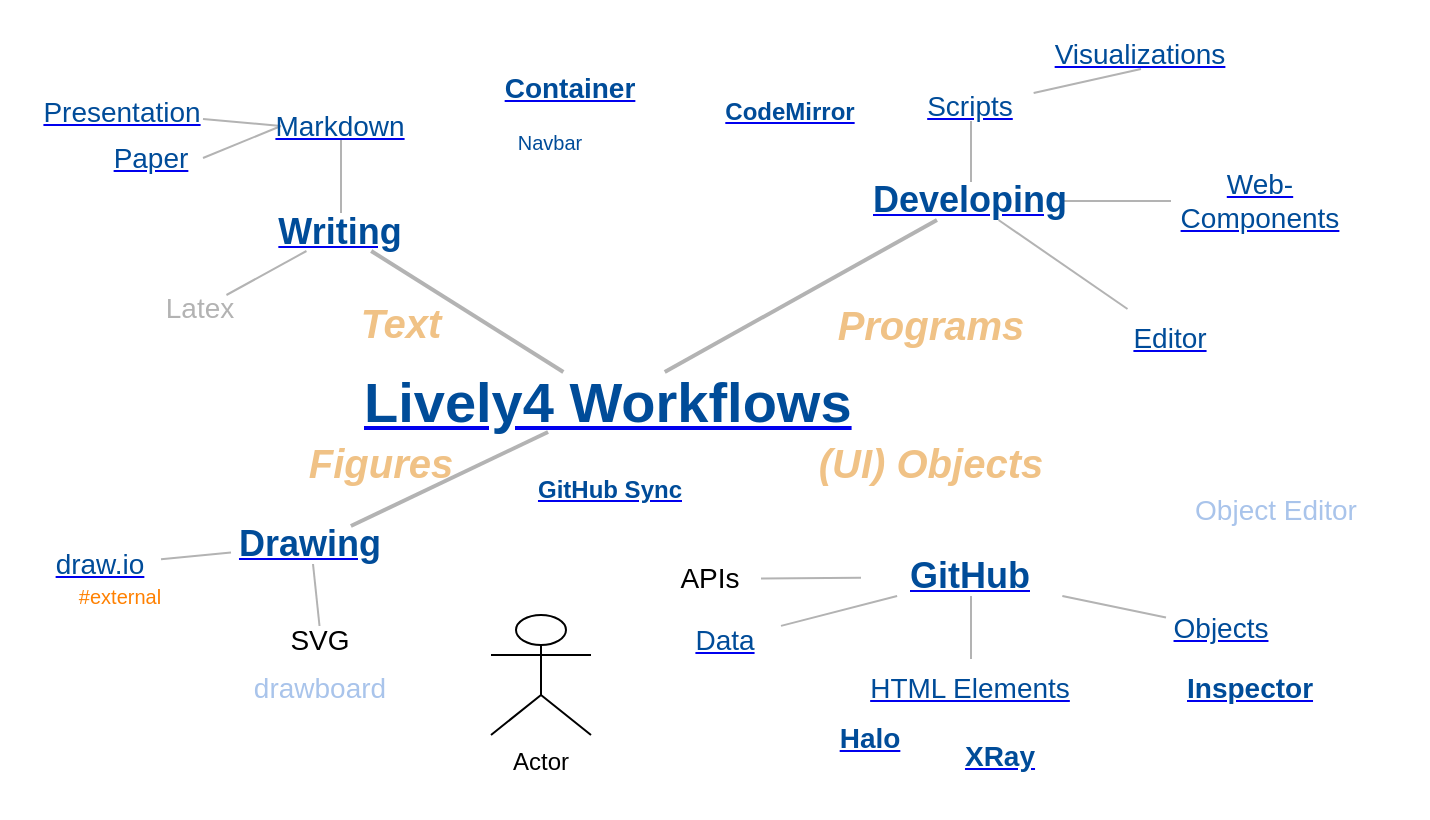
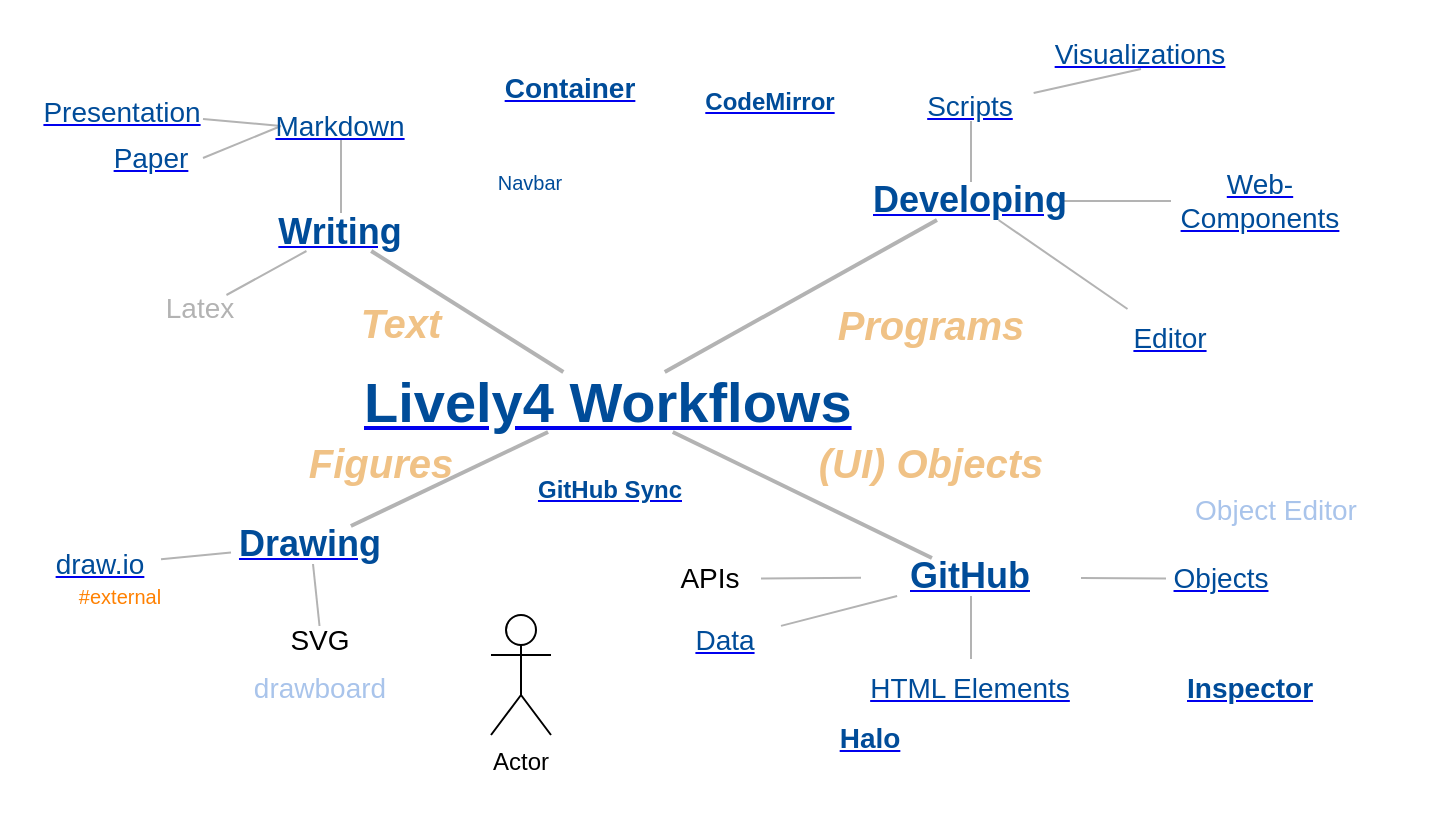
(791, 112) -> (771, 102)
(551, 140) -> (531, 180)
none -> (802, 495)
(1221, 629) -> (1221, 579)
(541, 675) -> (521, 675)
(1001, 757) -> none
